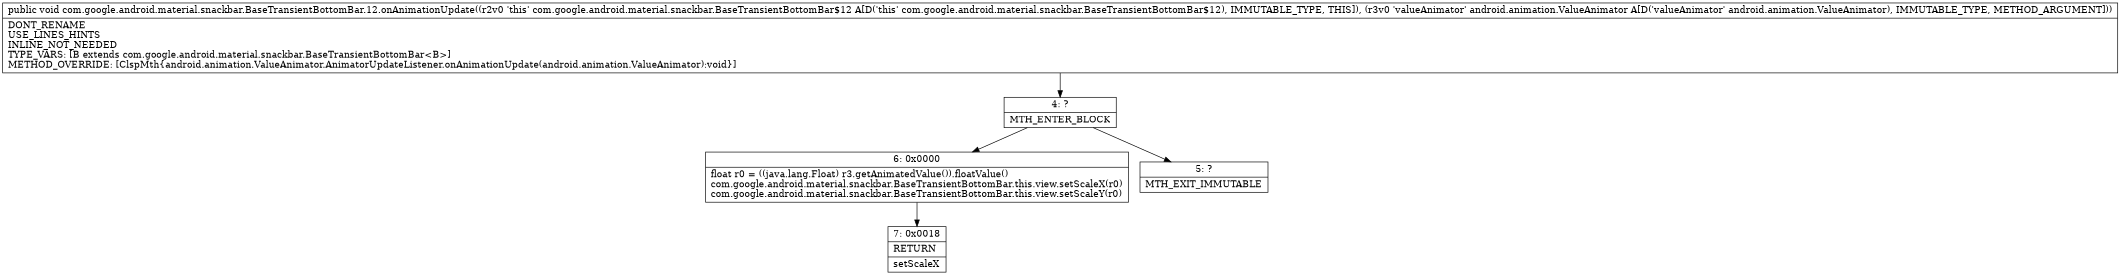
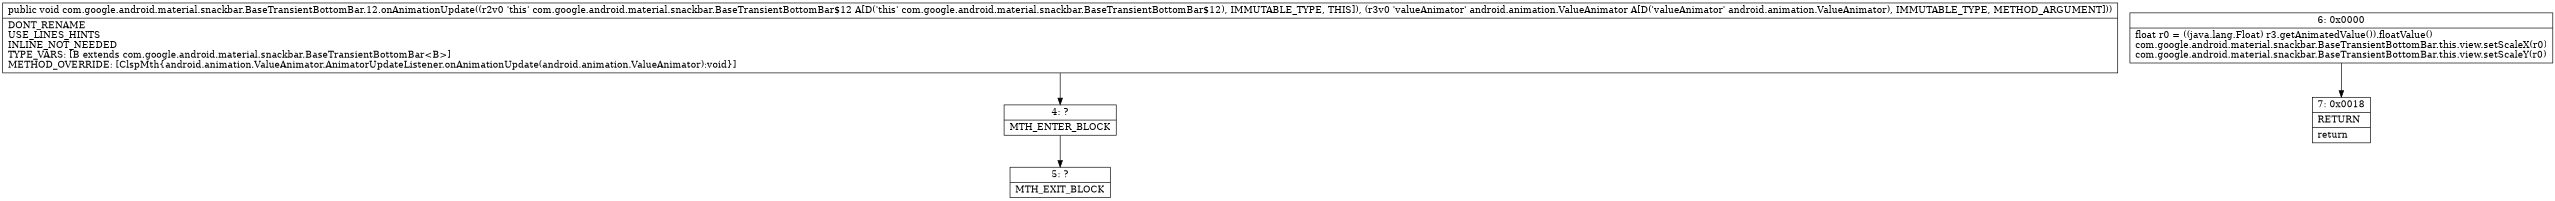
(1003, 138) -> none
(1204, 184) -> (1060, 190)
(916, 264) -> (2333, 135)
